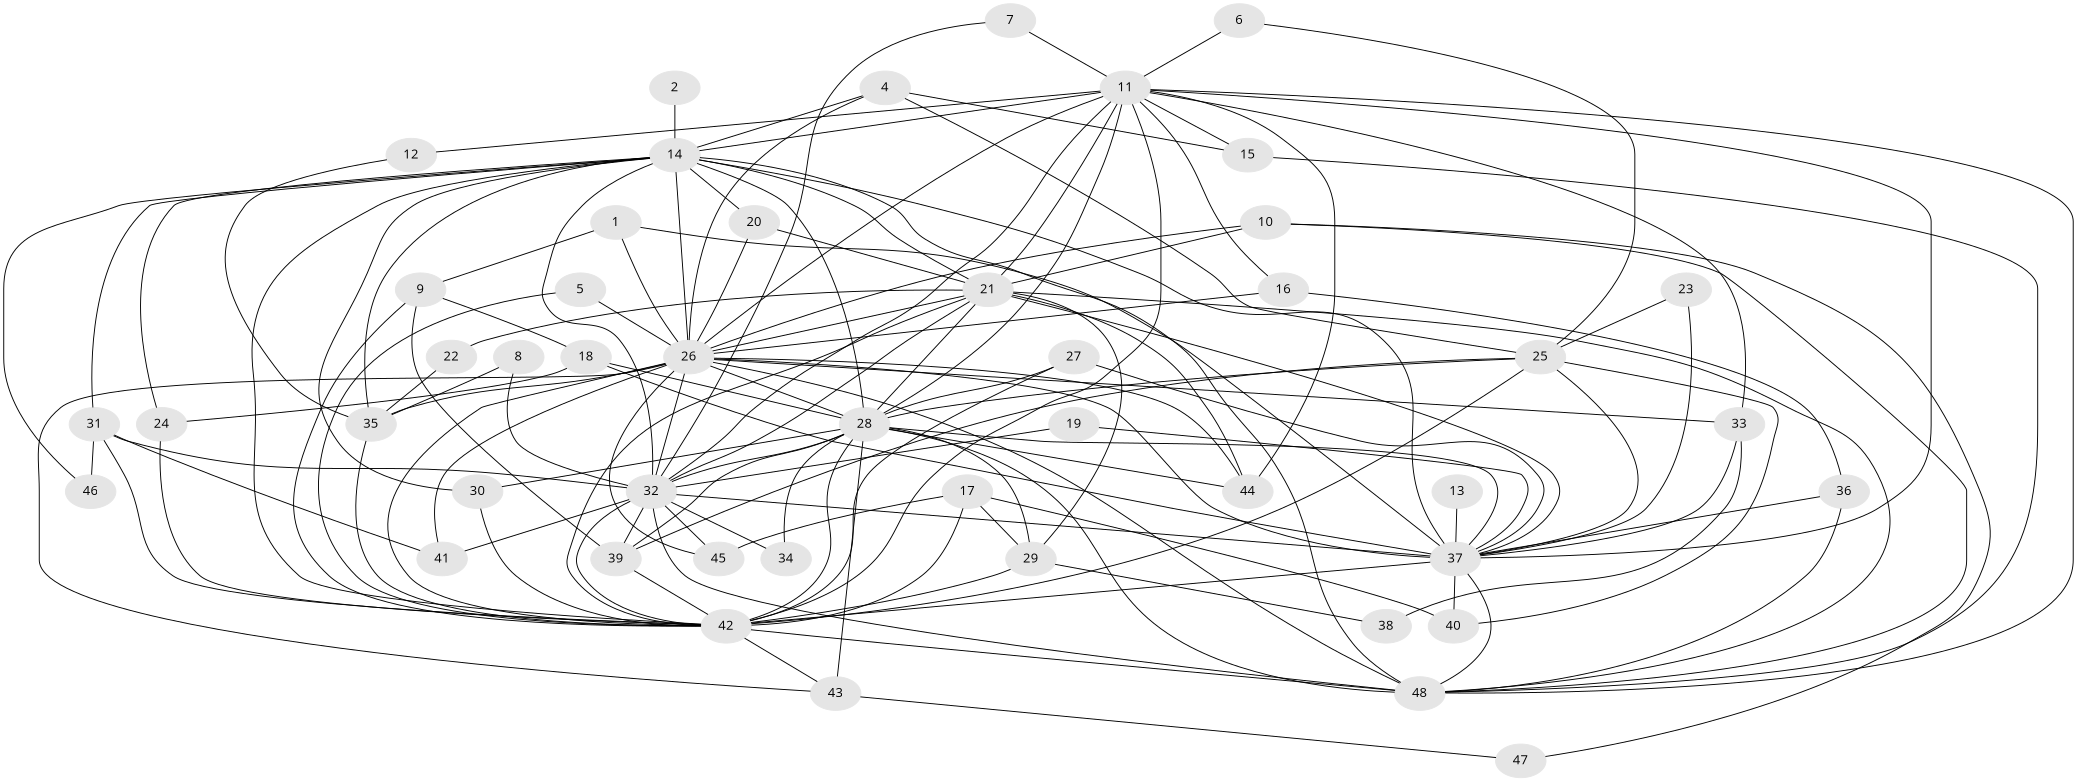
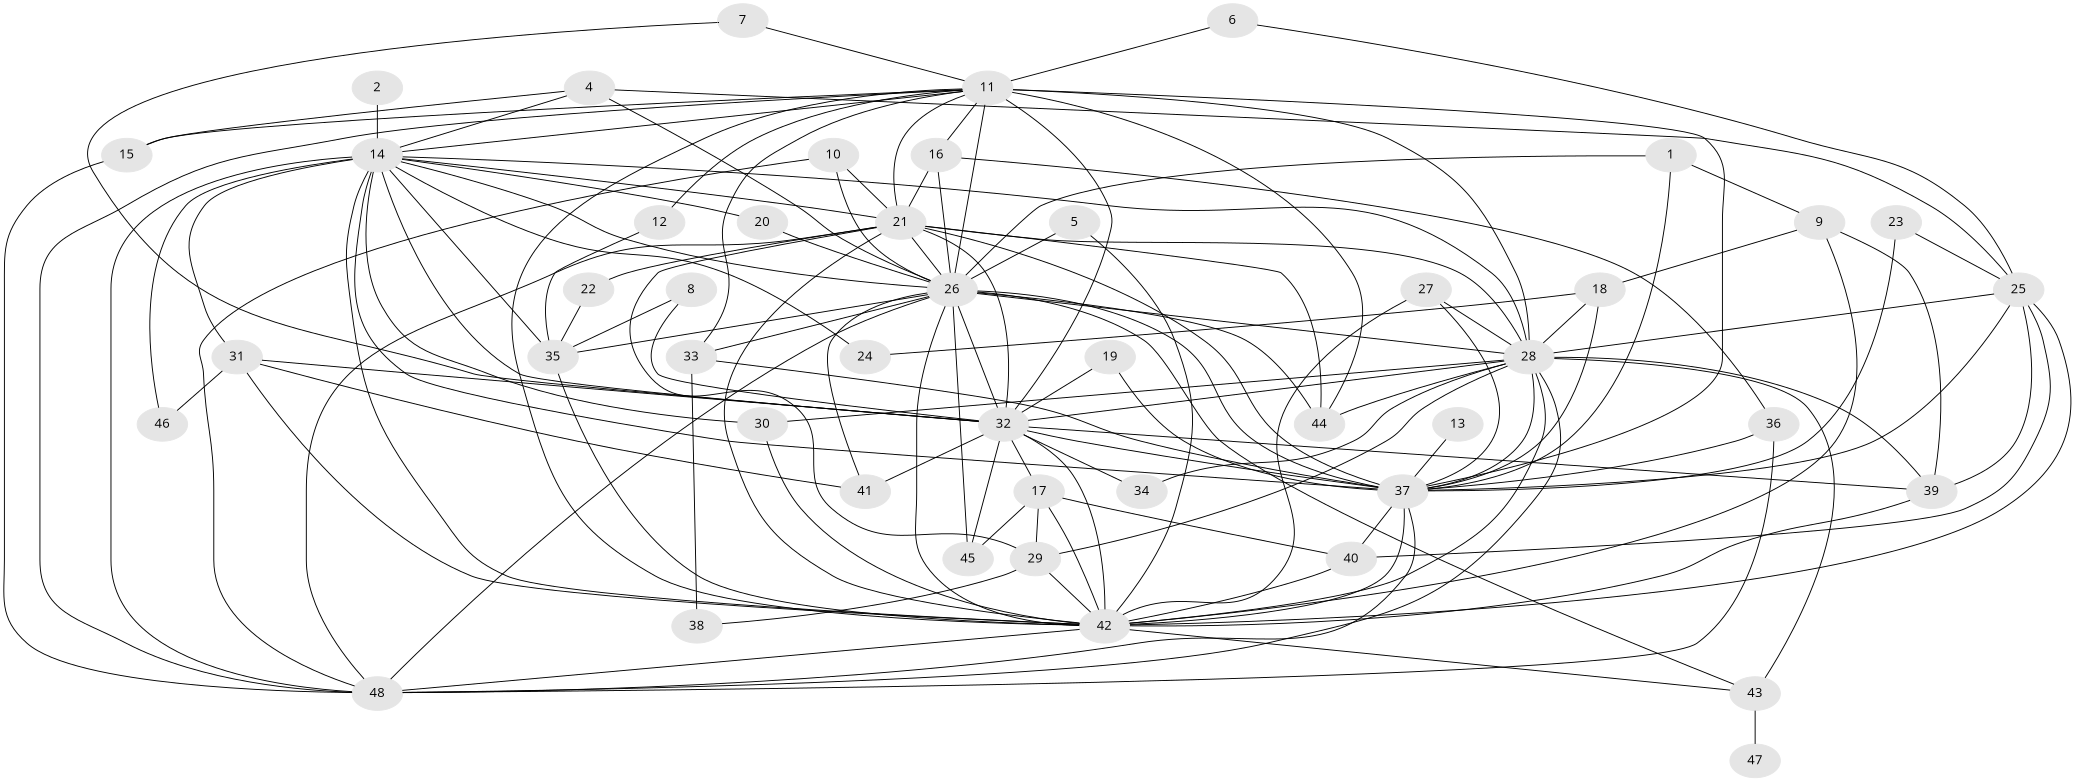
(871, 256) -> (917, 192)
(1908, 365) -> none
(216, 582) -> (1190, 608)
(999, 643) -> (1021, 458)
